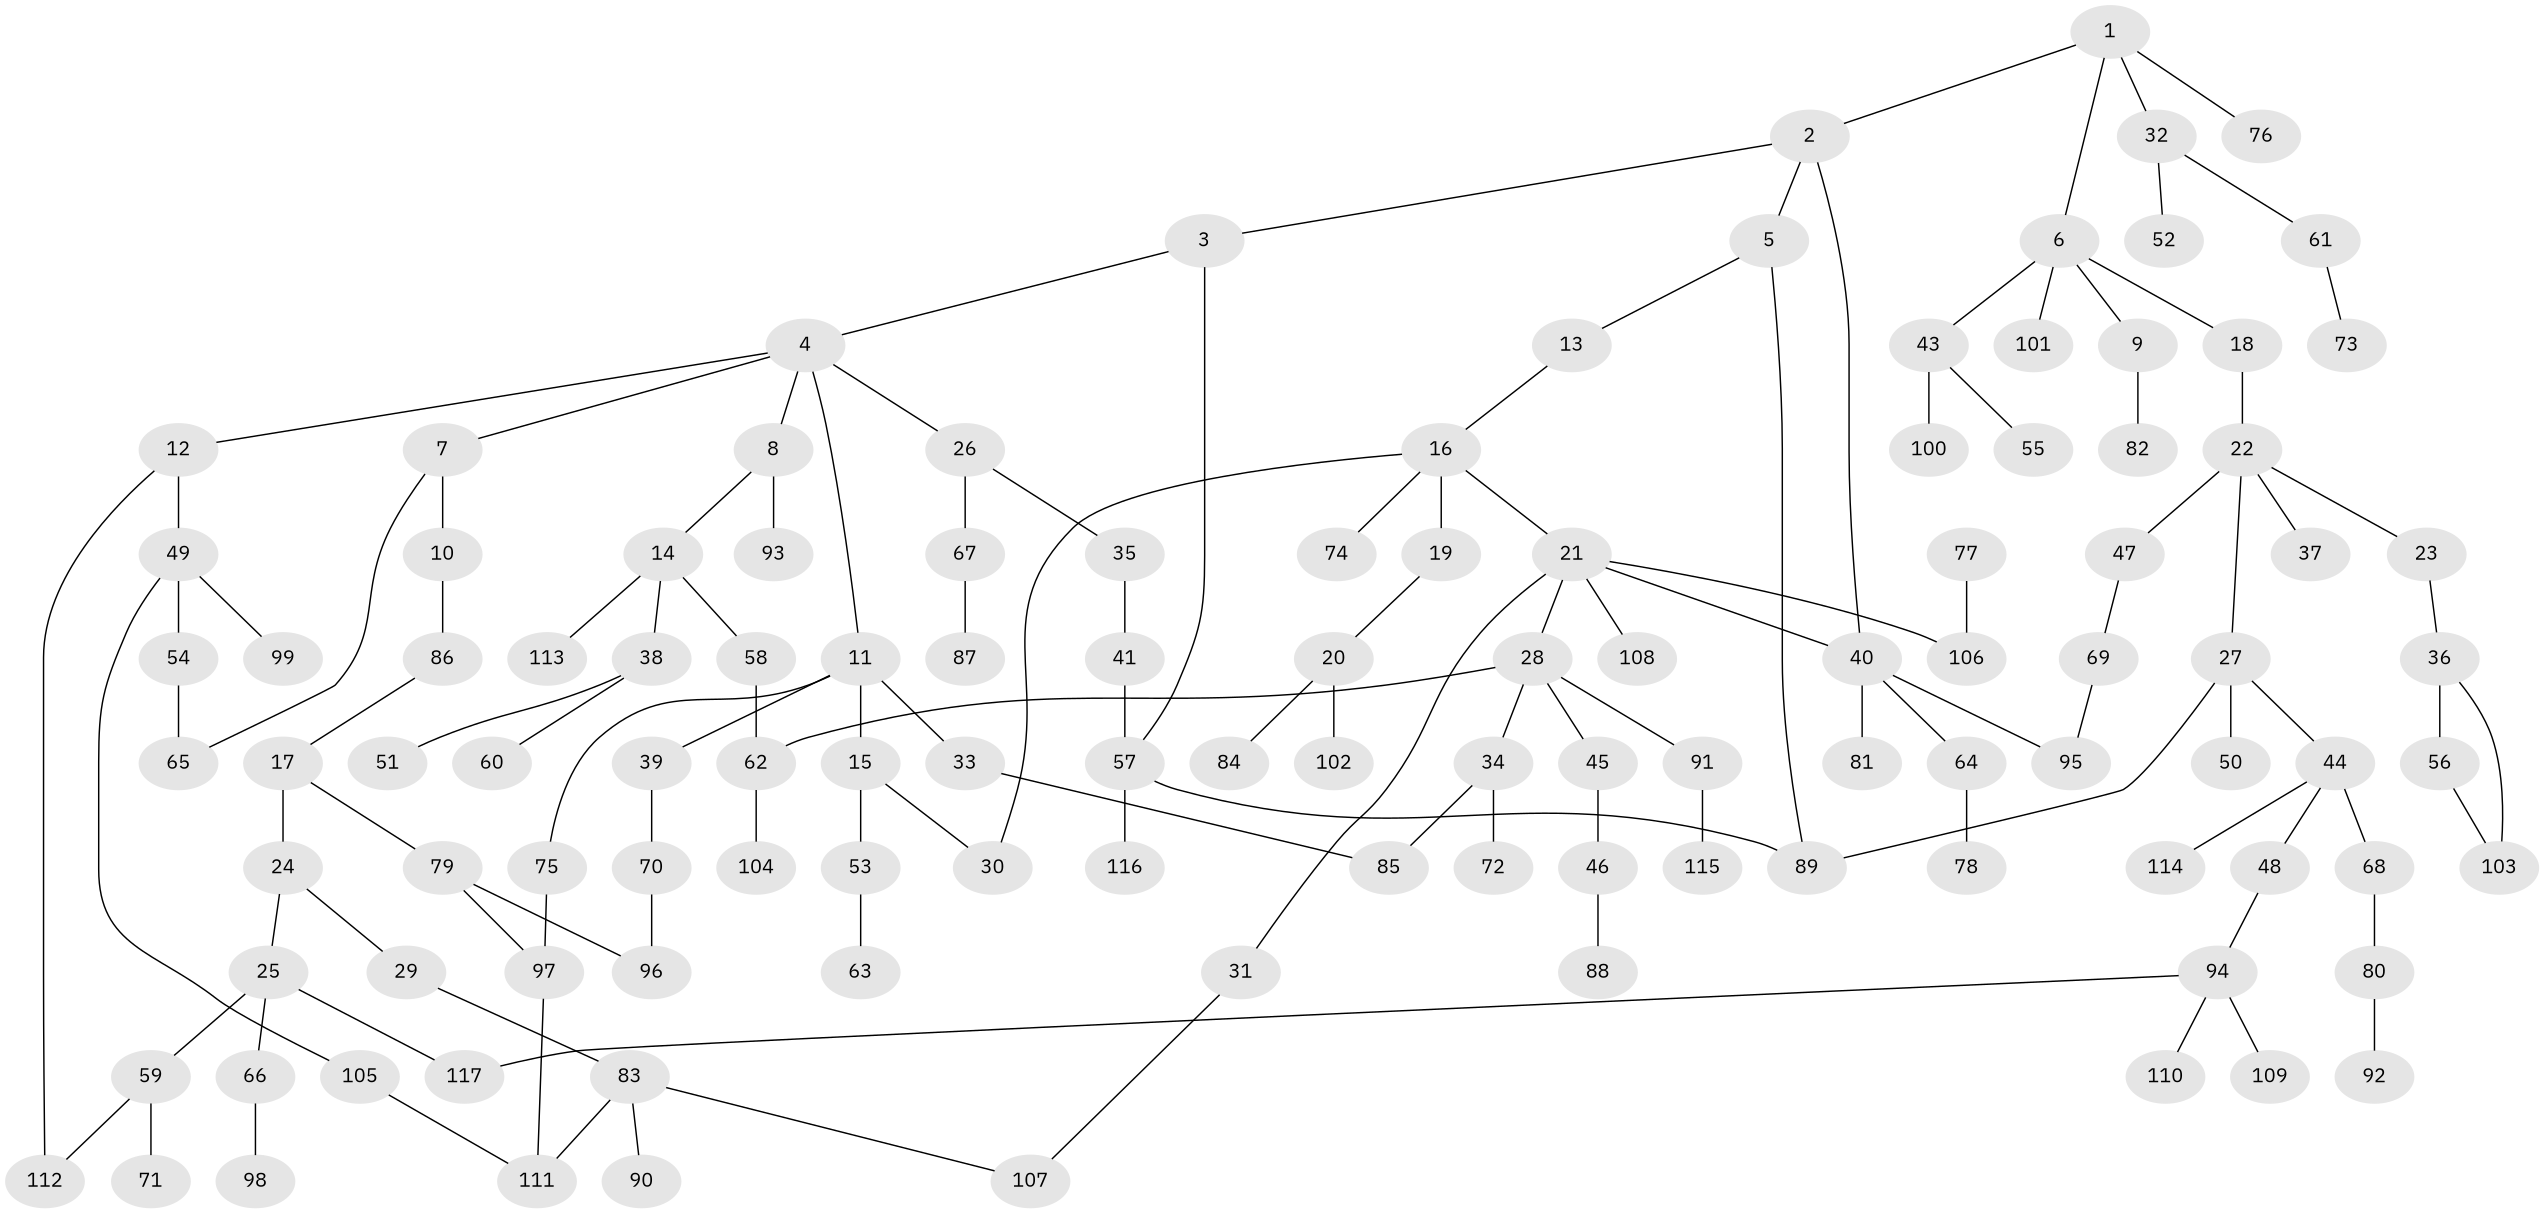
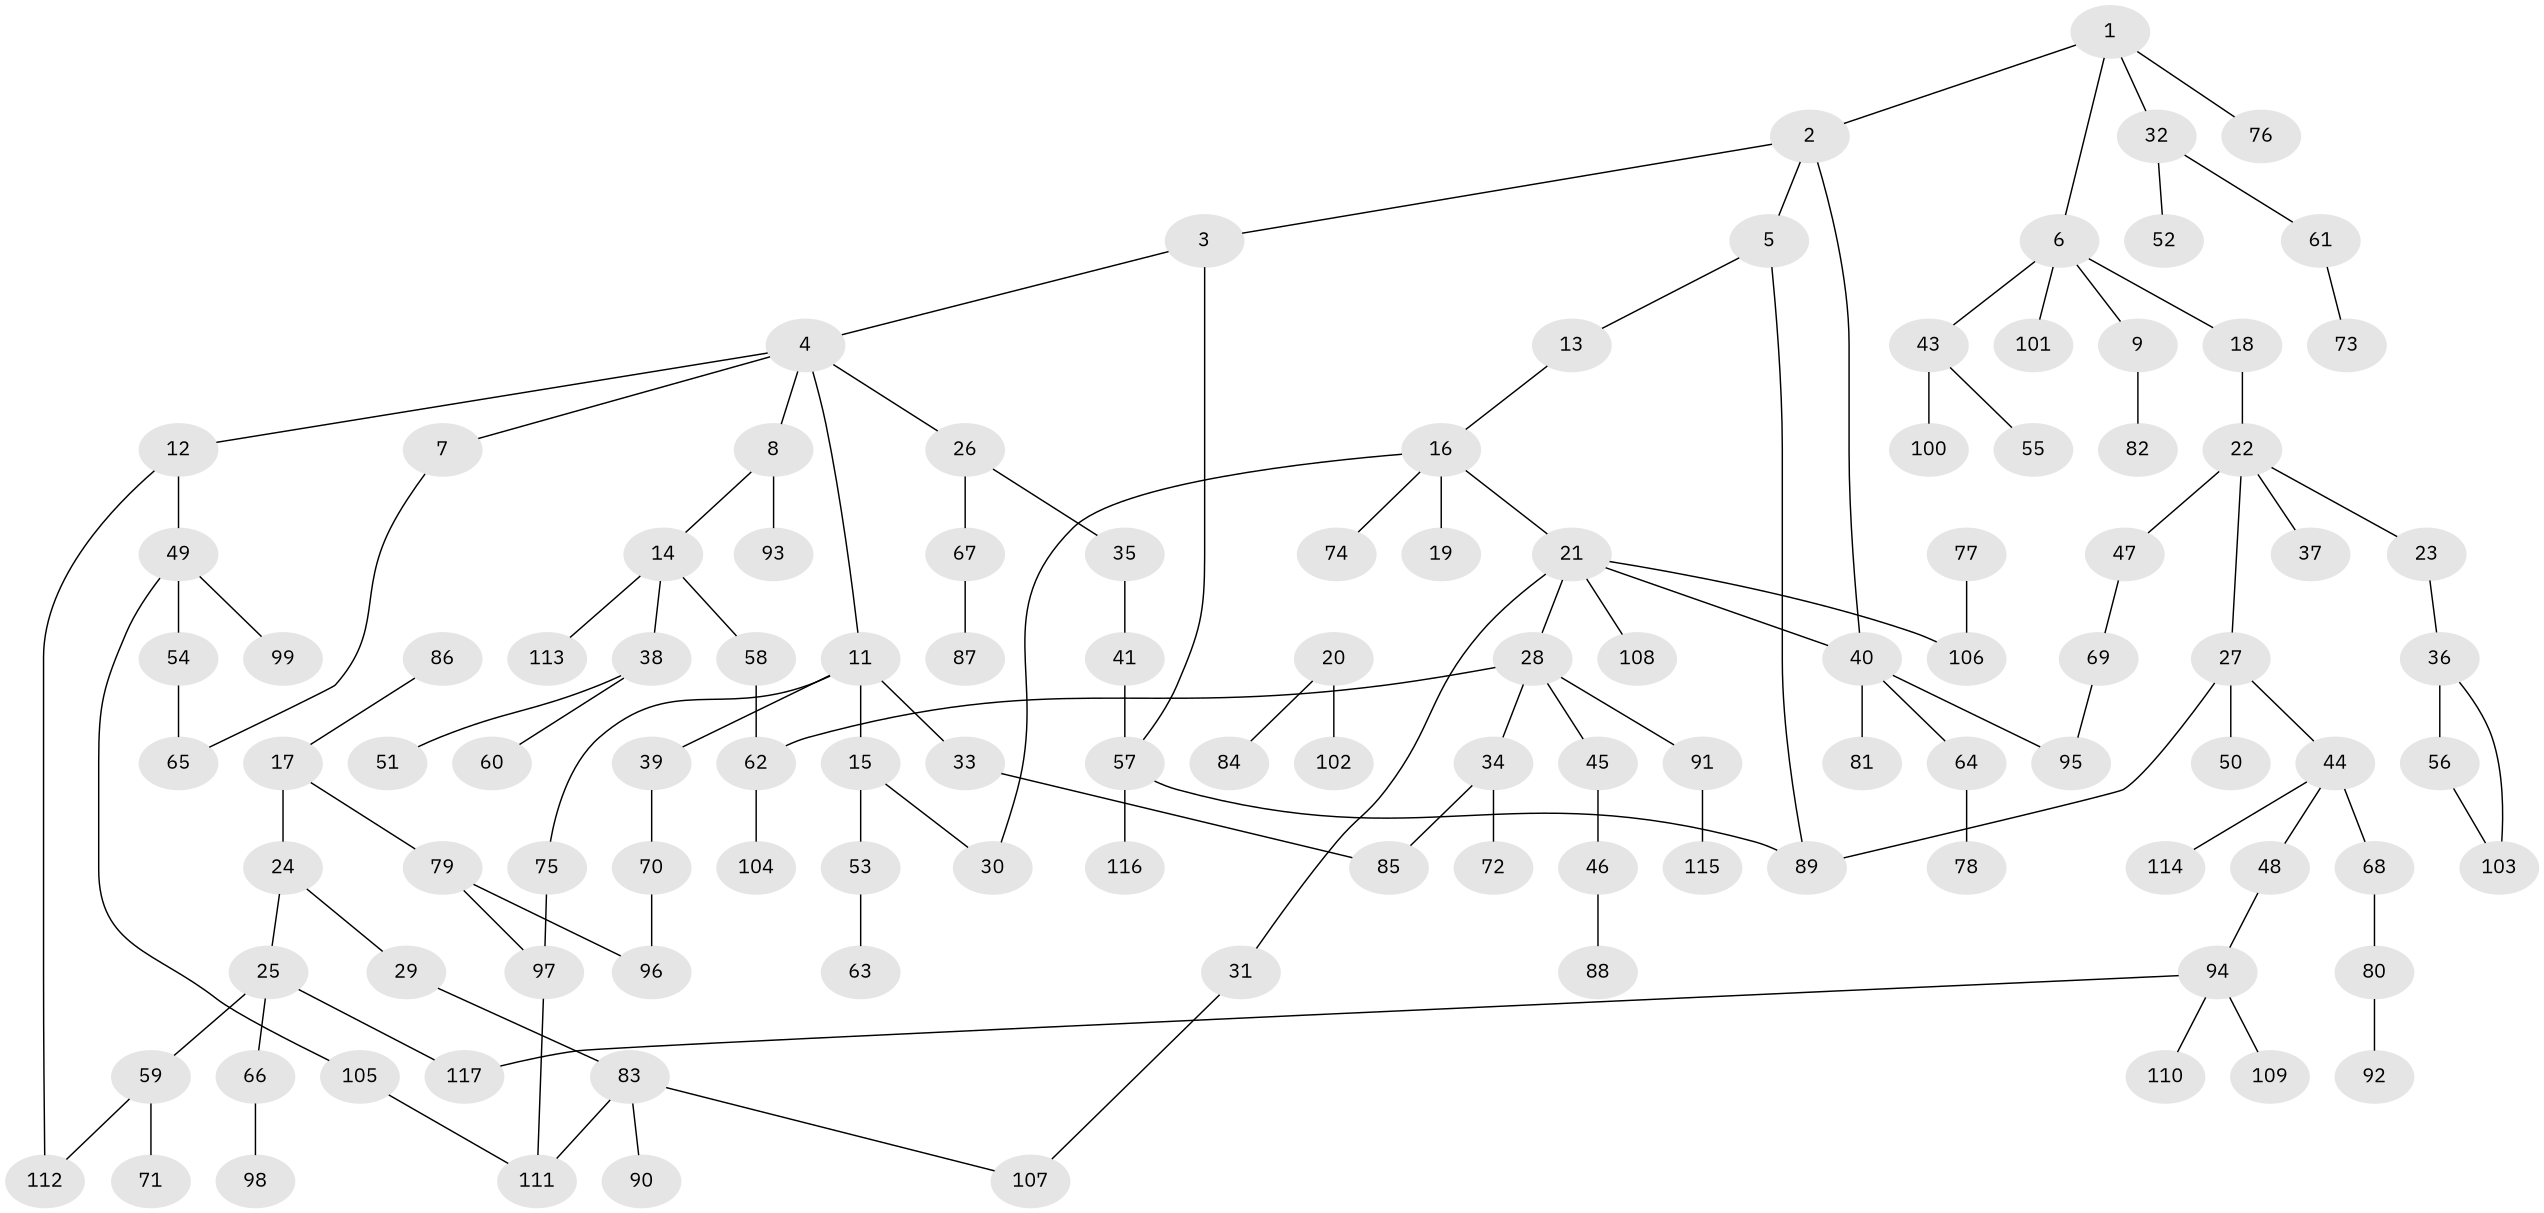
(443, 554) -> none
(1388, 607) -> none
